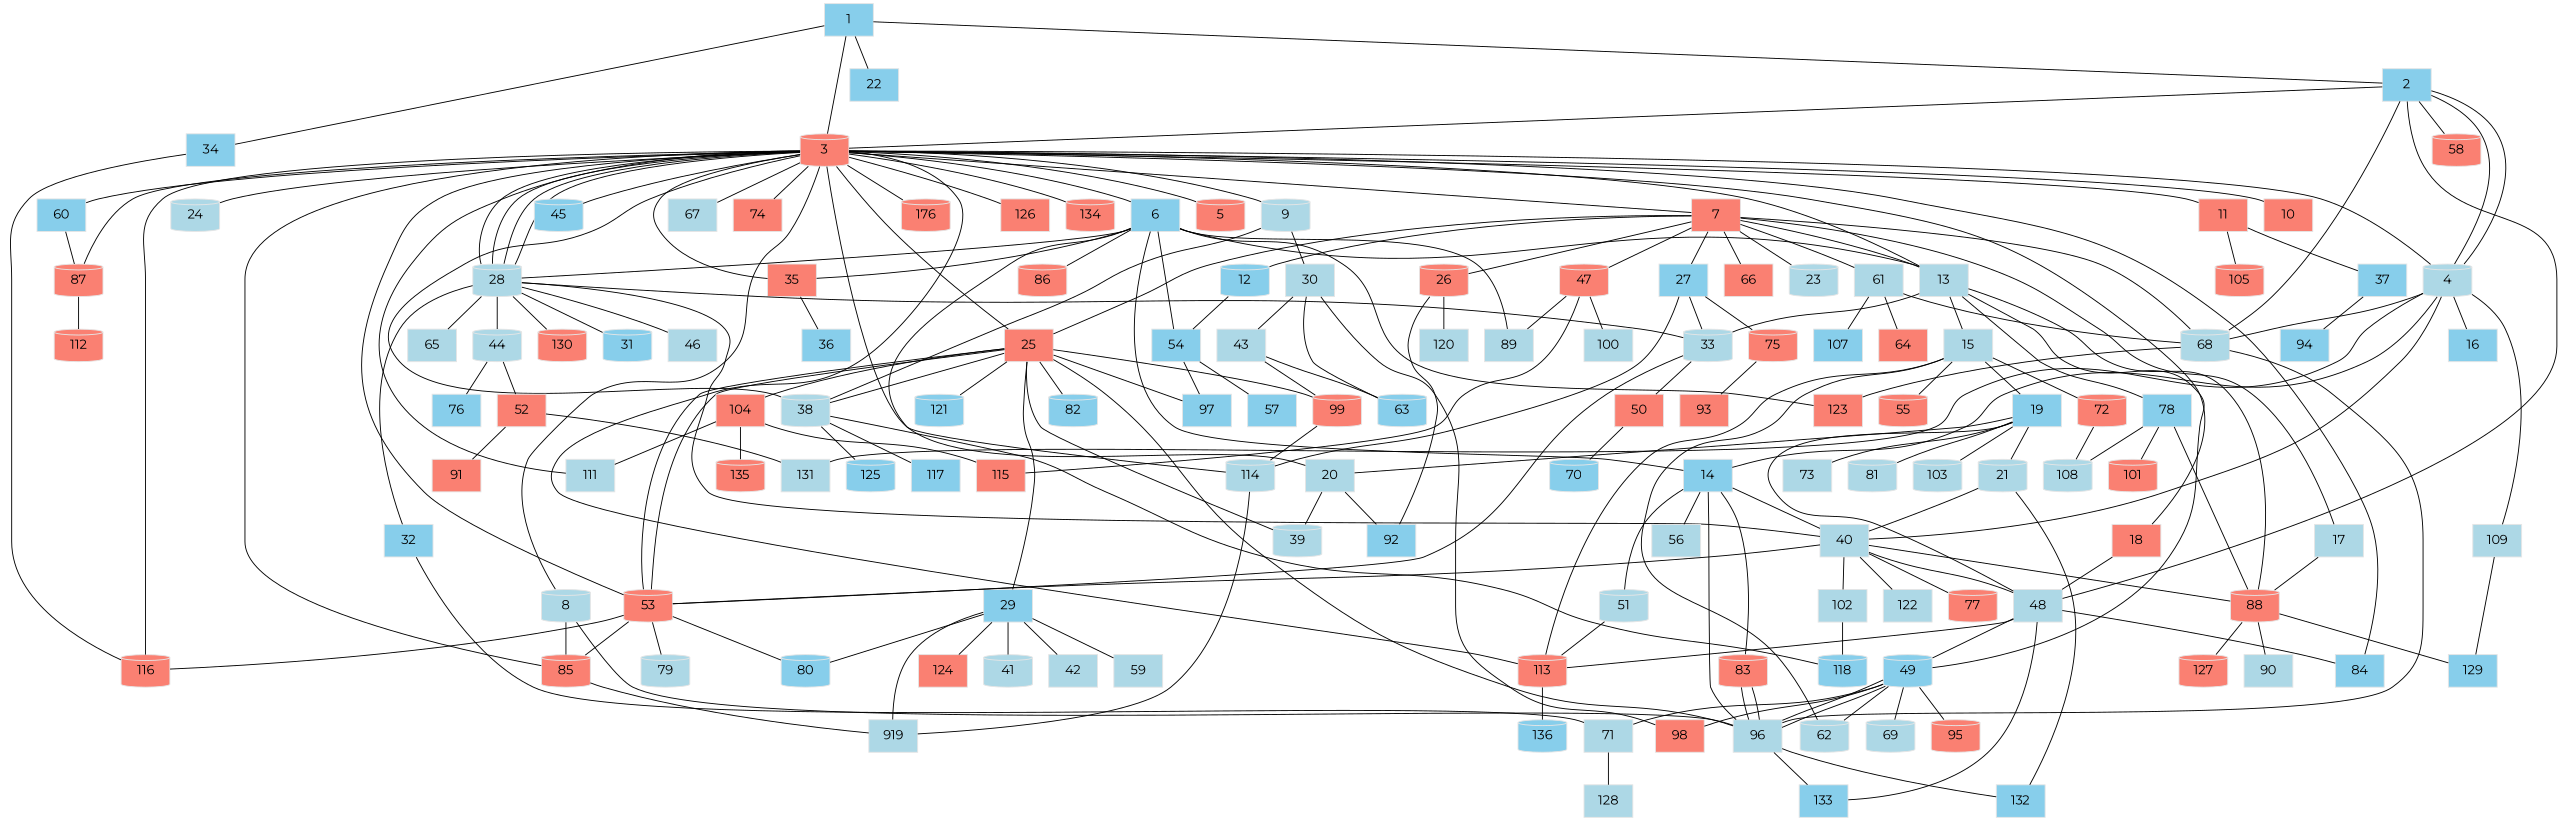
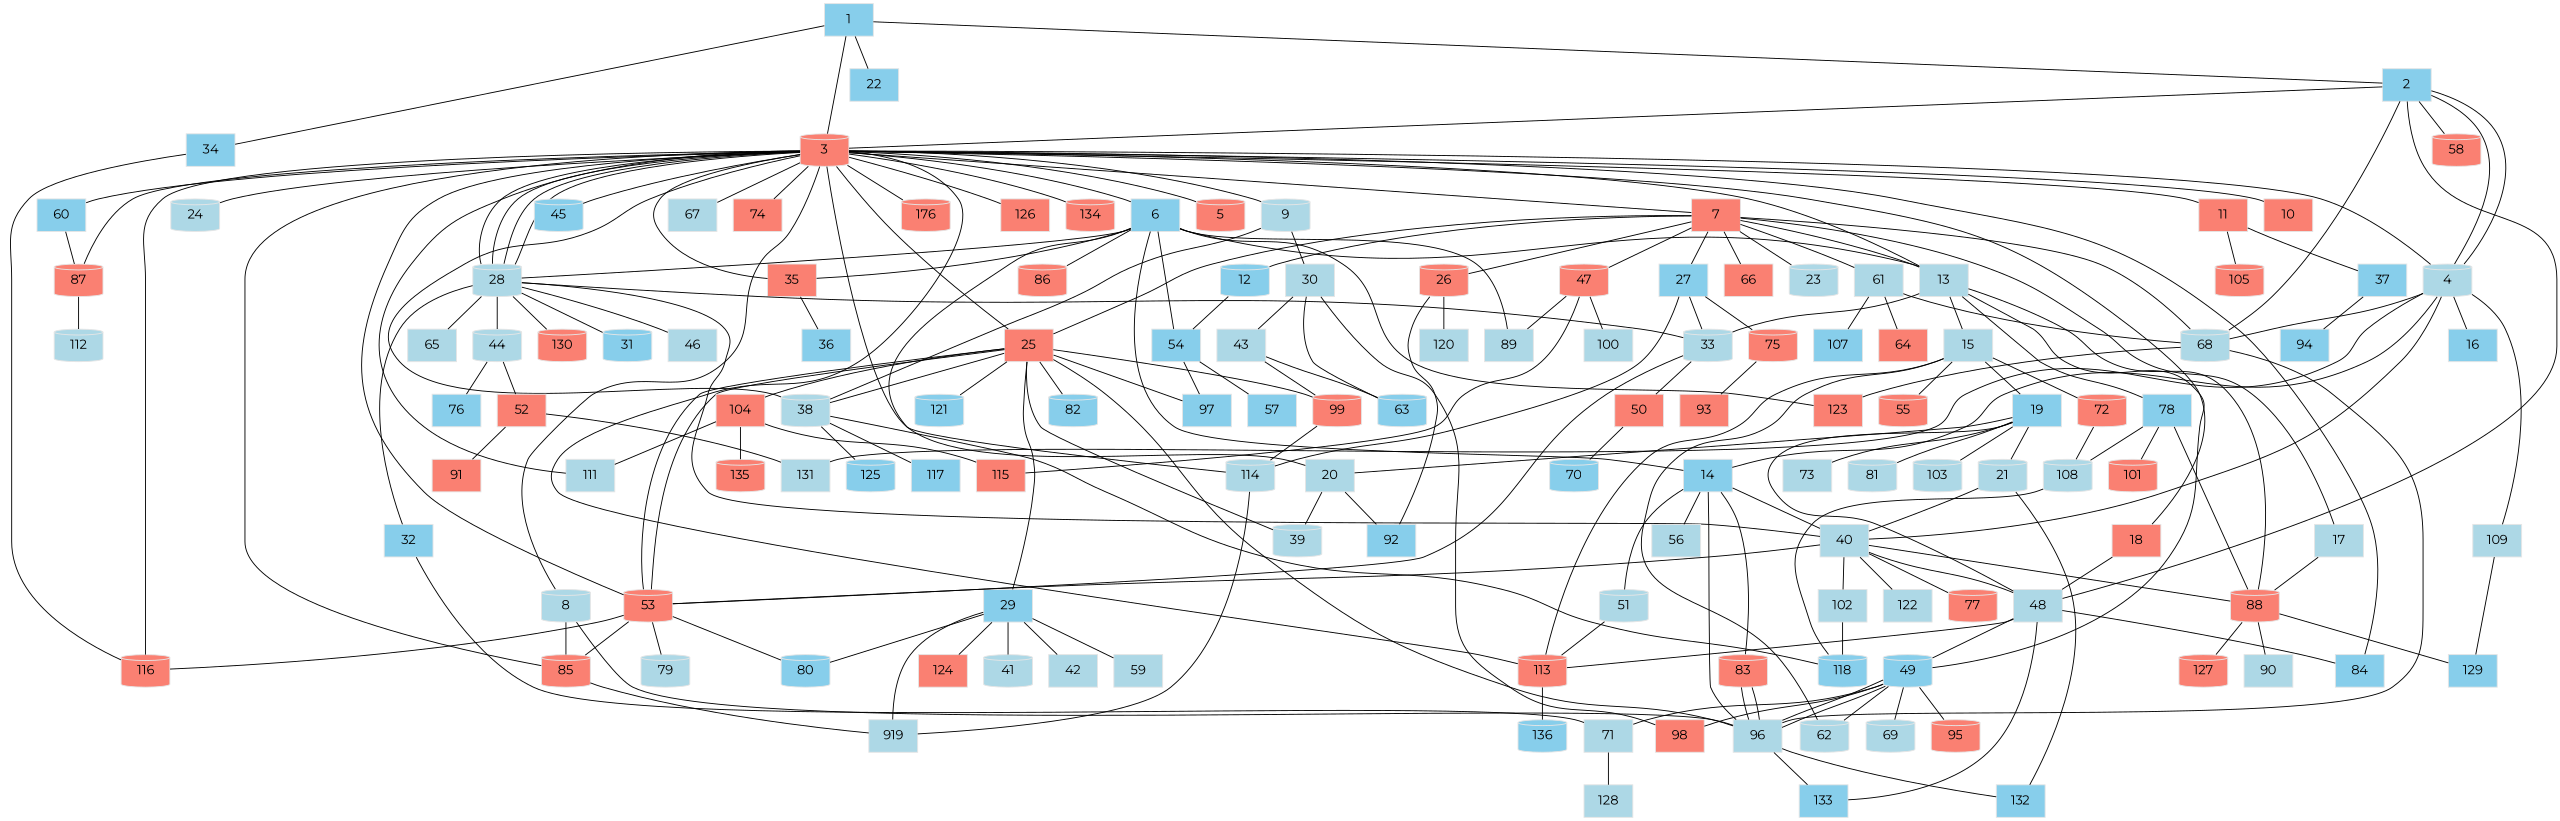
(79, 345) -> (79, 345)
none -> (1855, 505)
